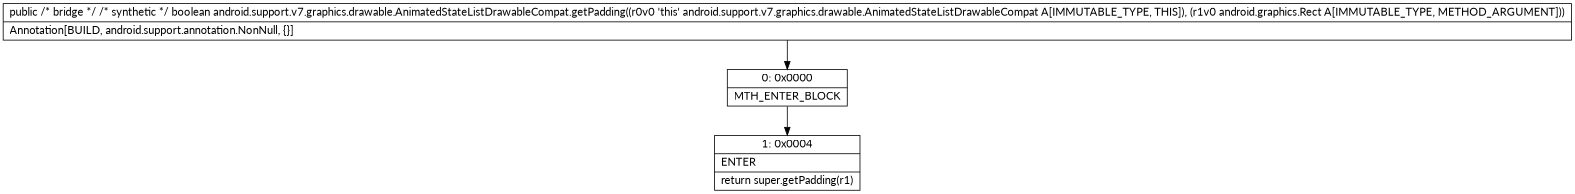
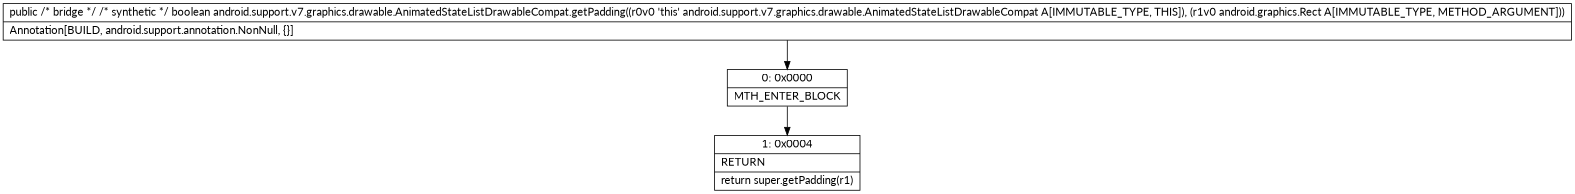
(739, 162) -> (743, 162)
